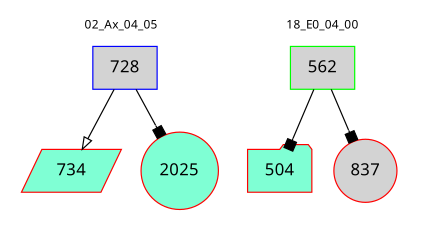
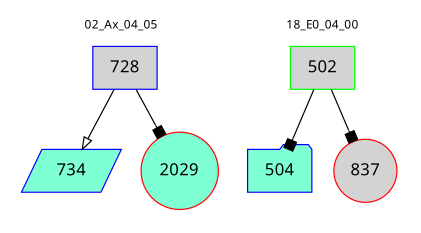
(323, 68) -> (323, 68)
(71, 171) -> (71, 171)
(180, 171) -> (180, 171)
(280, 171) -> (280, 171)
